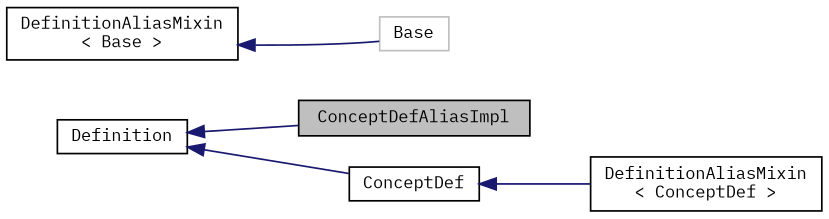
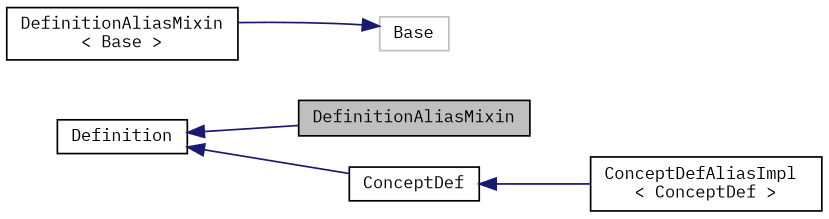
(317, 45) -> (300, 23)
(414, 118) -> (414, 118)
(706, 184) -> (706, 184)
